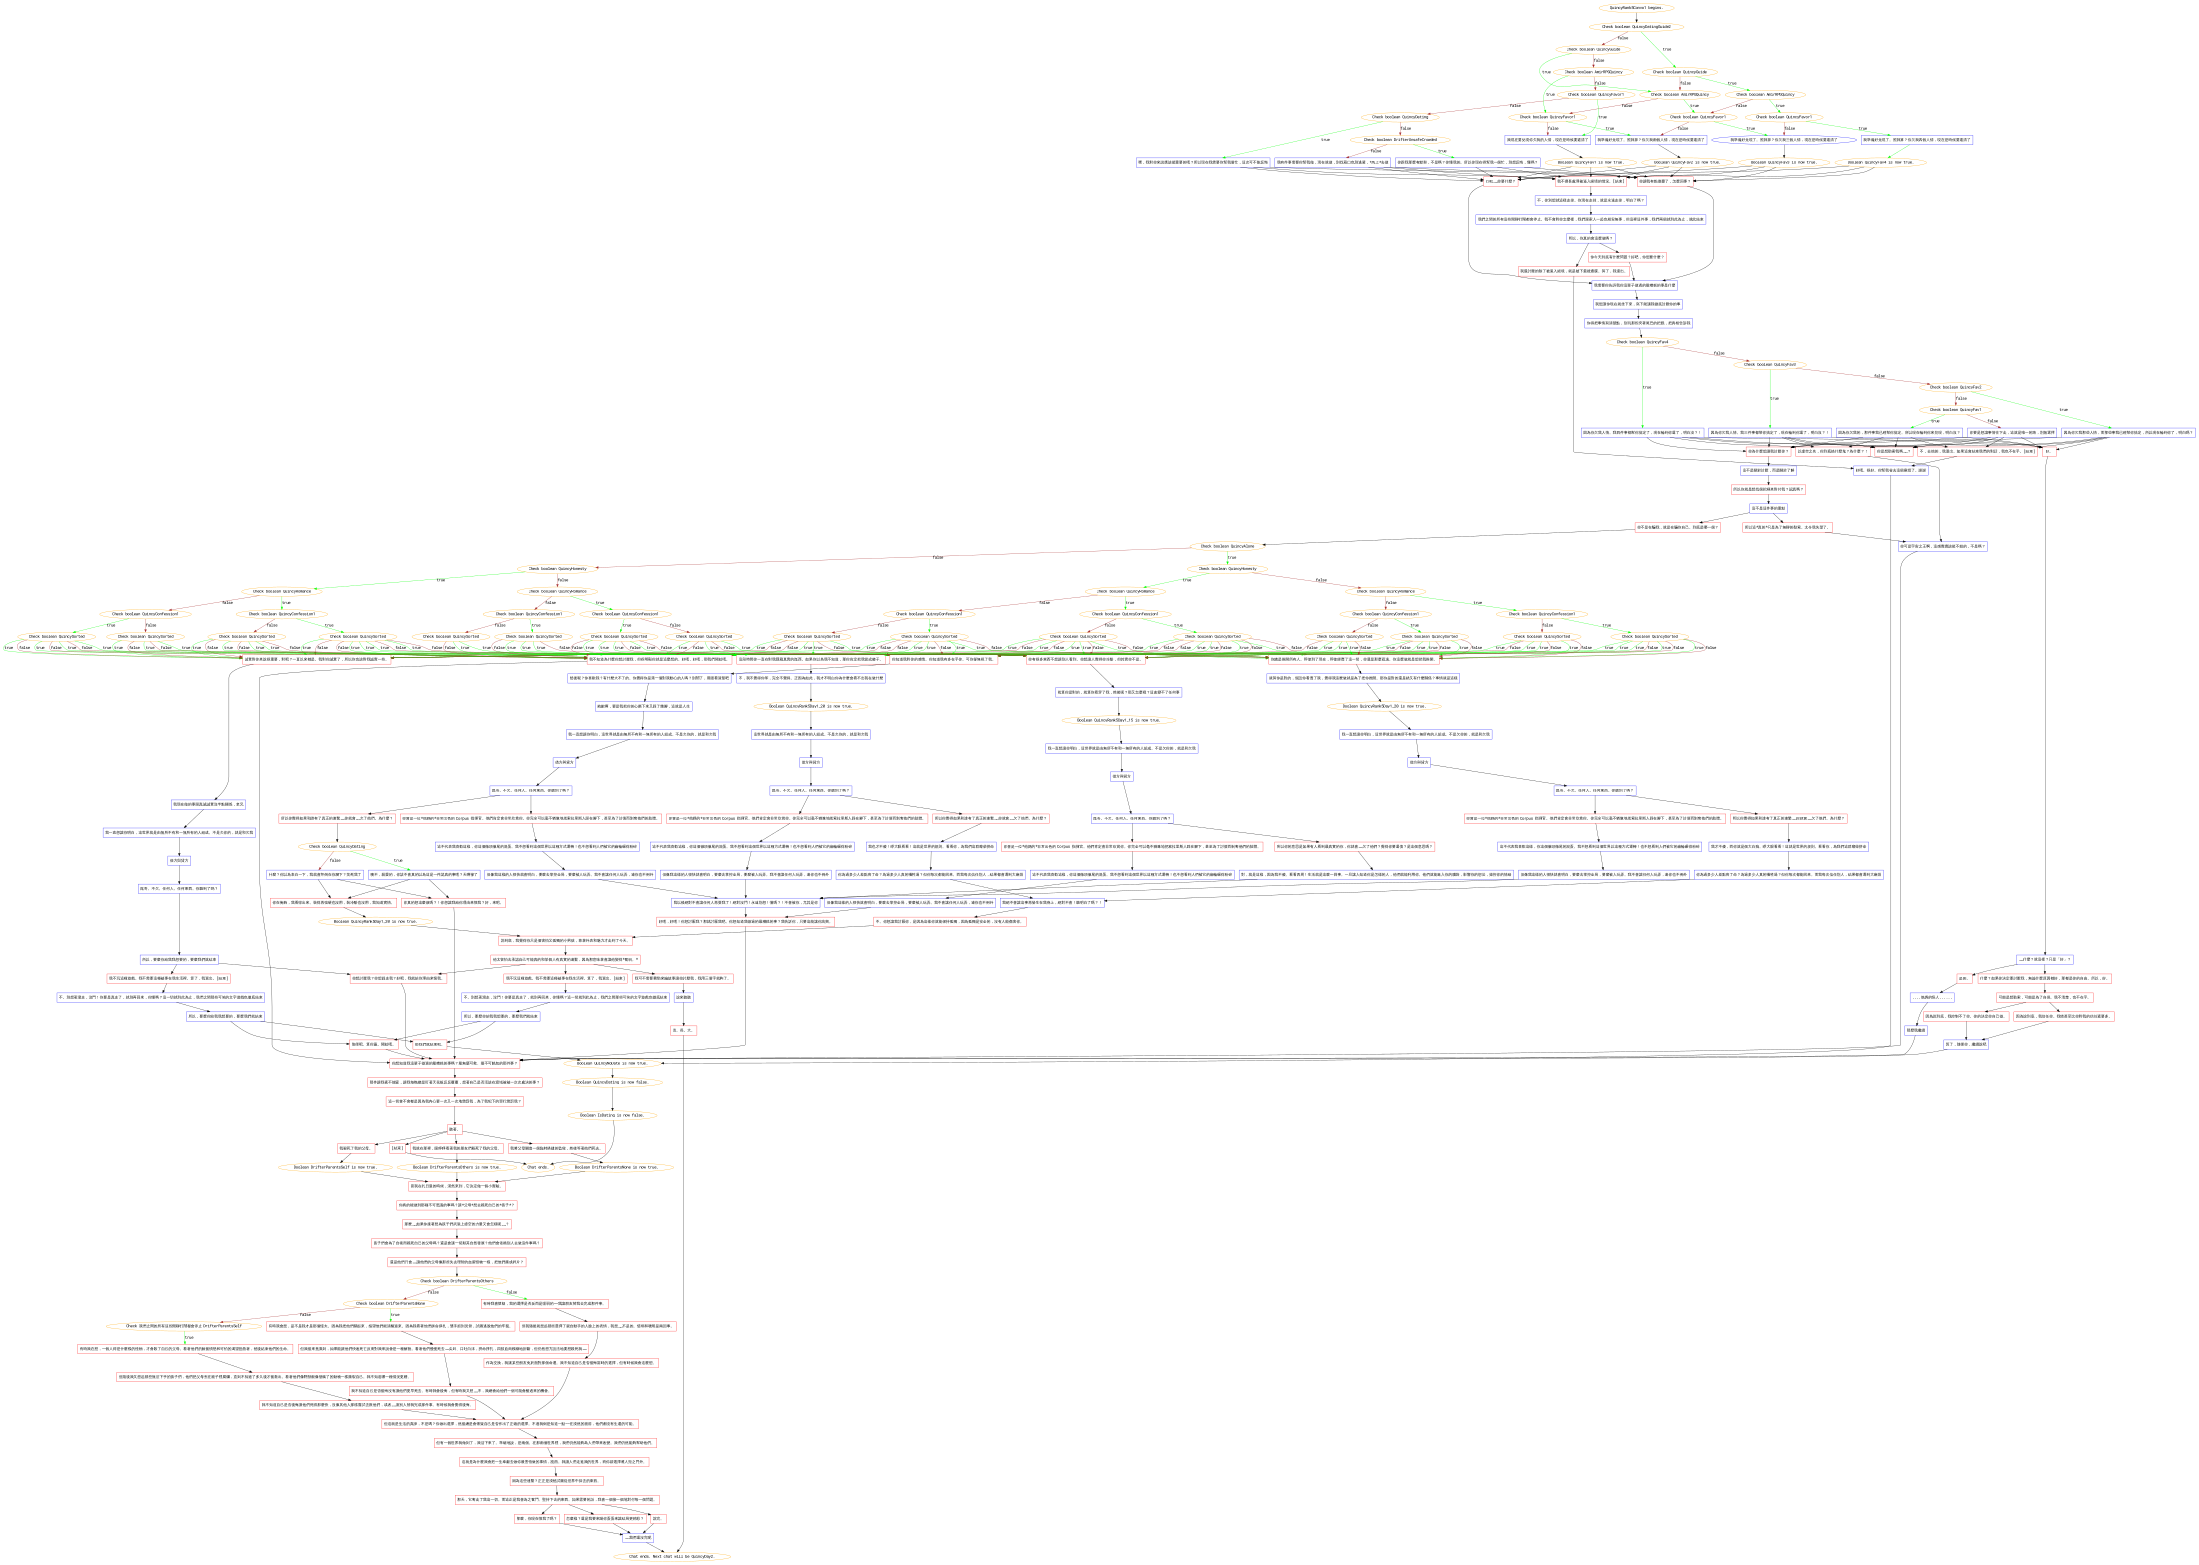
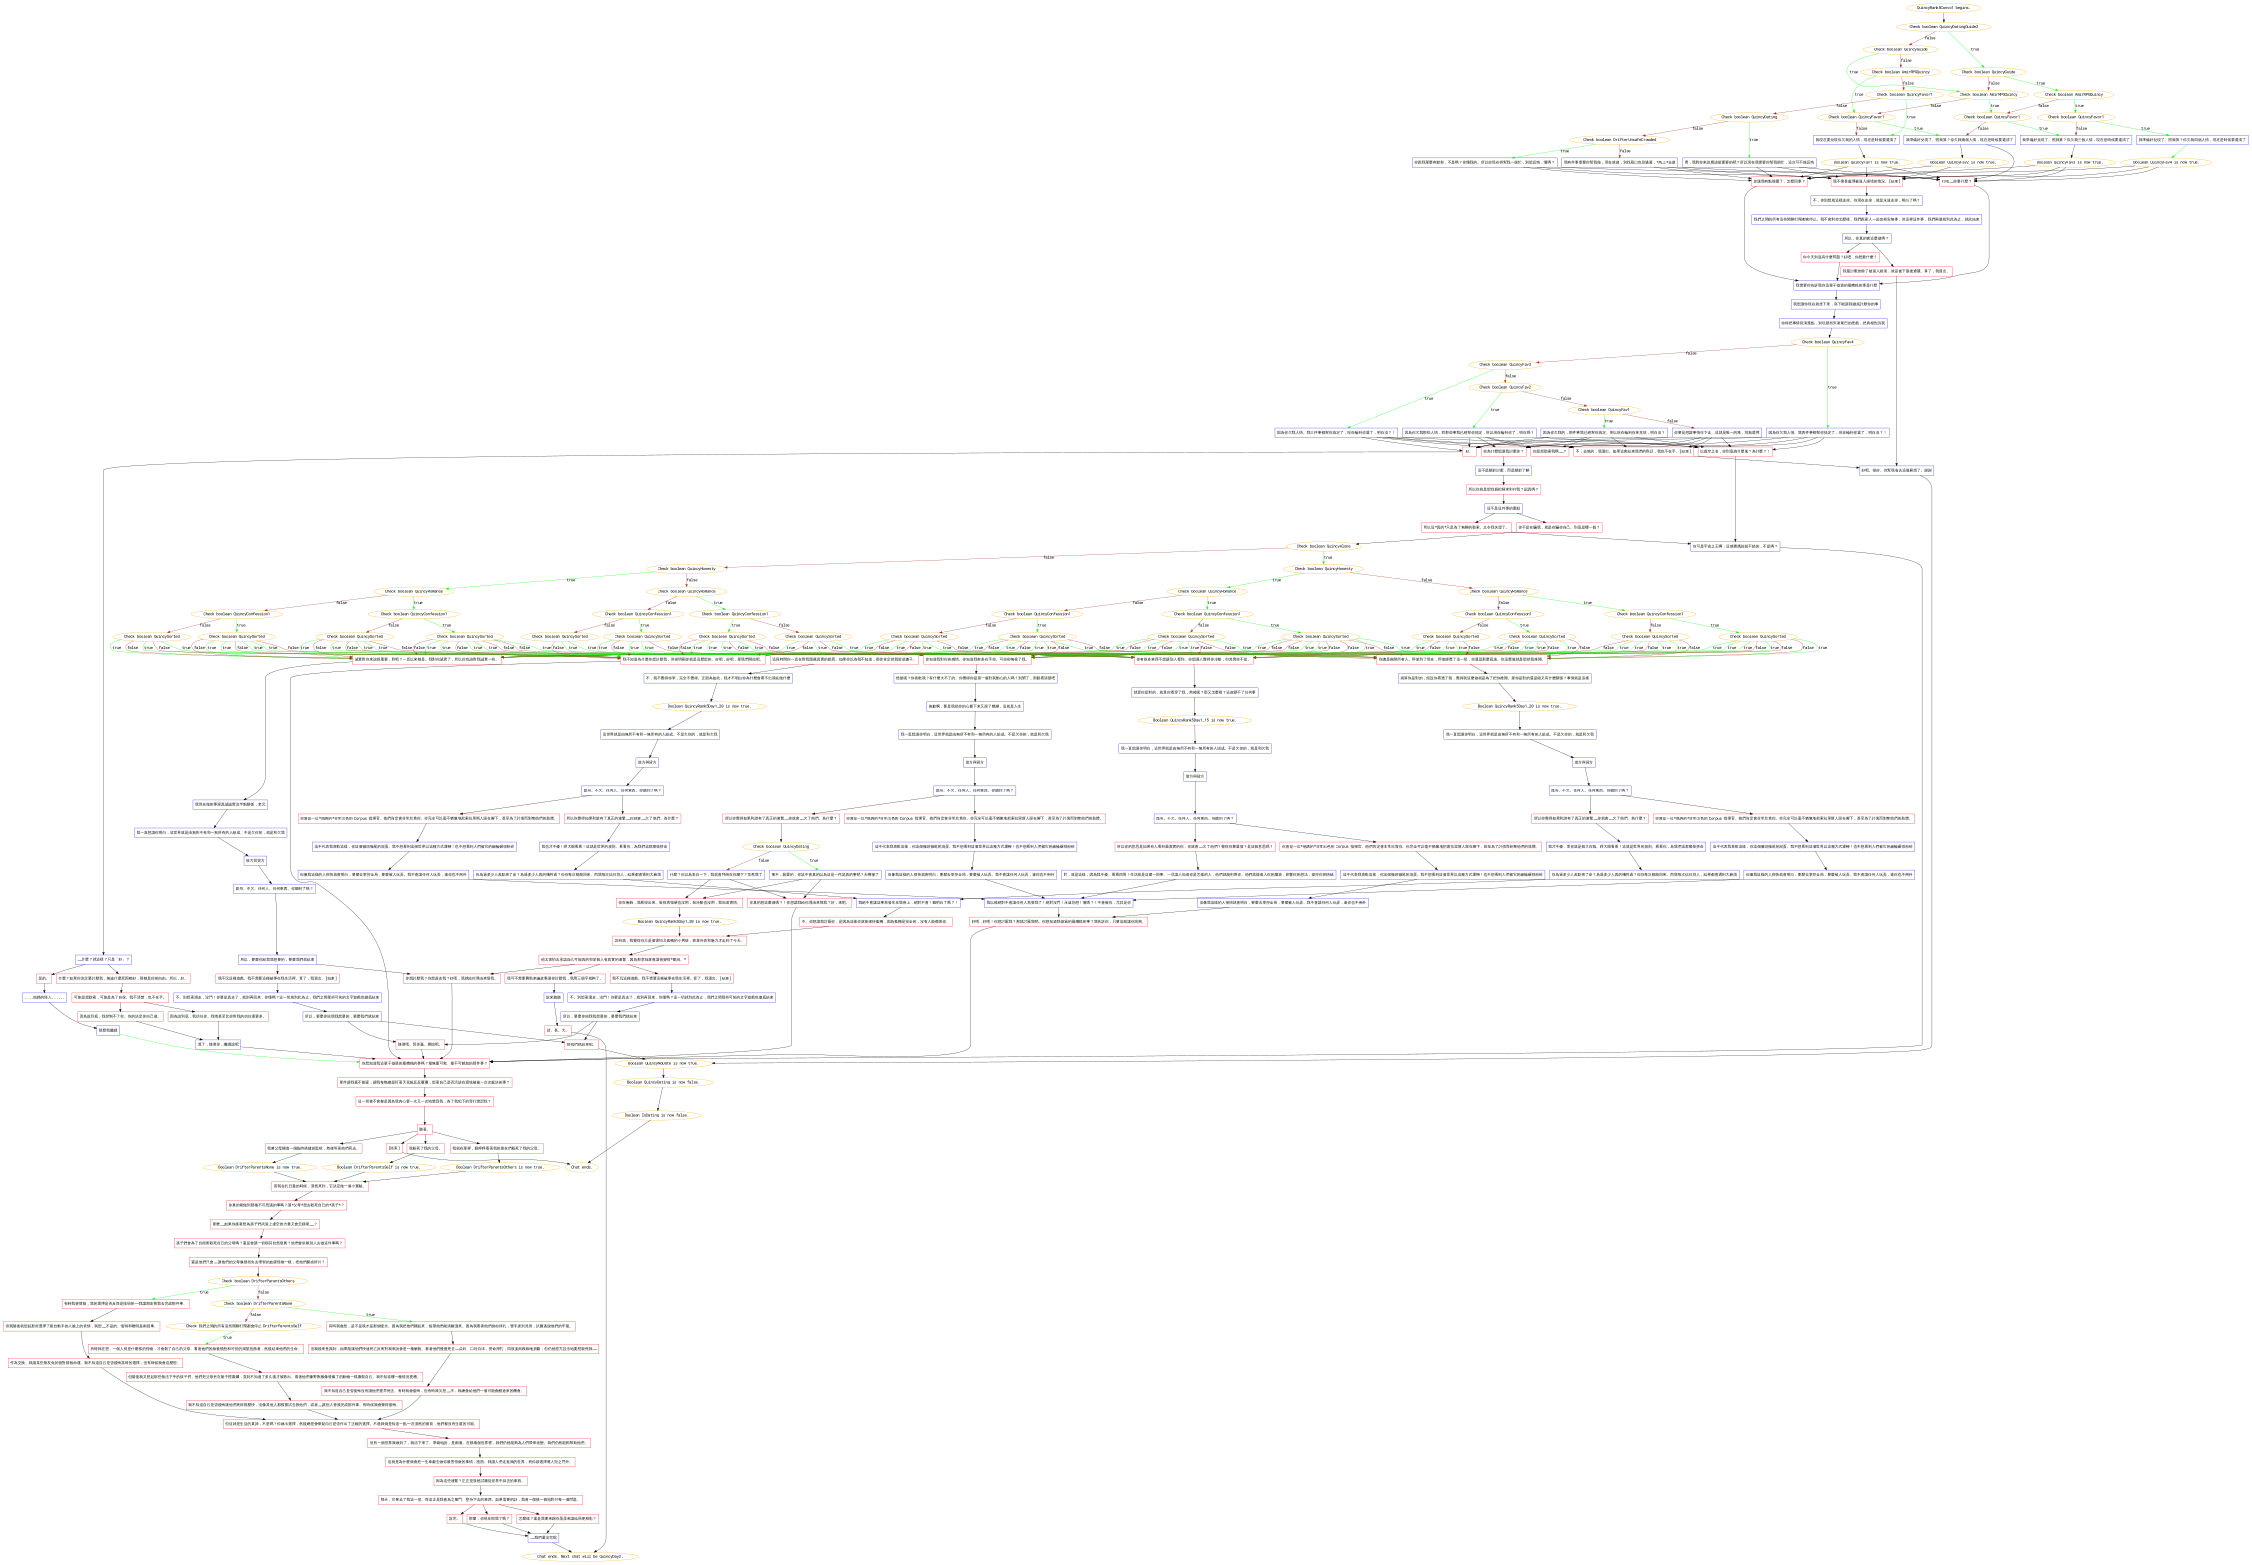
(1784, 140) -> (2076, 140)
(1598, 172) -> (2013, 164)
(1225, 1058) -> (238, 1054)
(512, 1293) -> (204, 1293)
